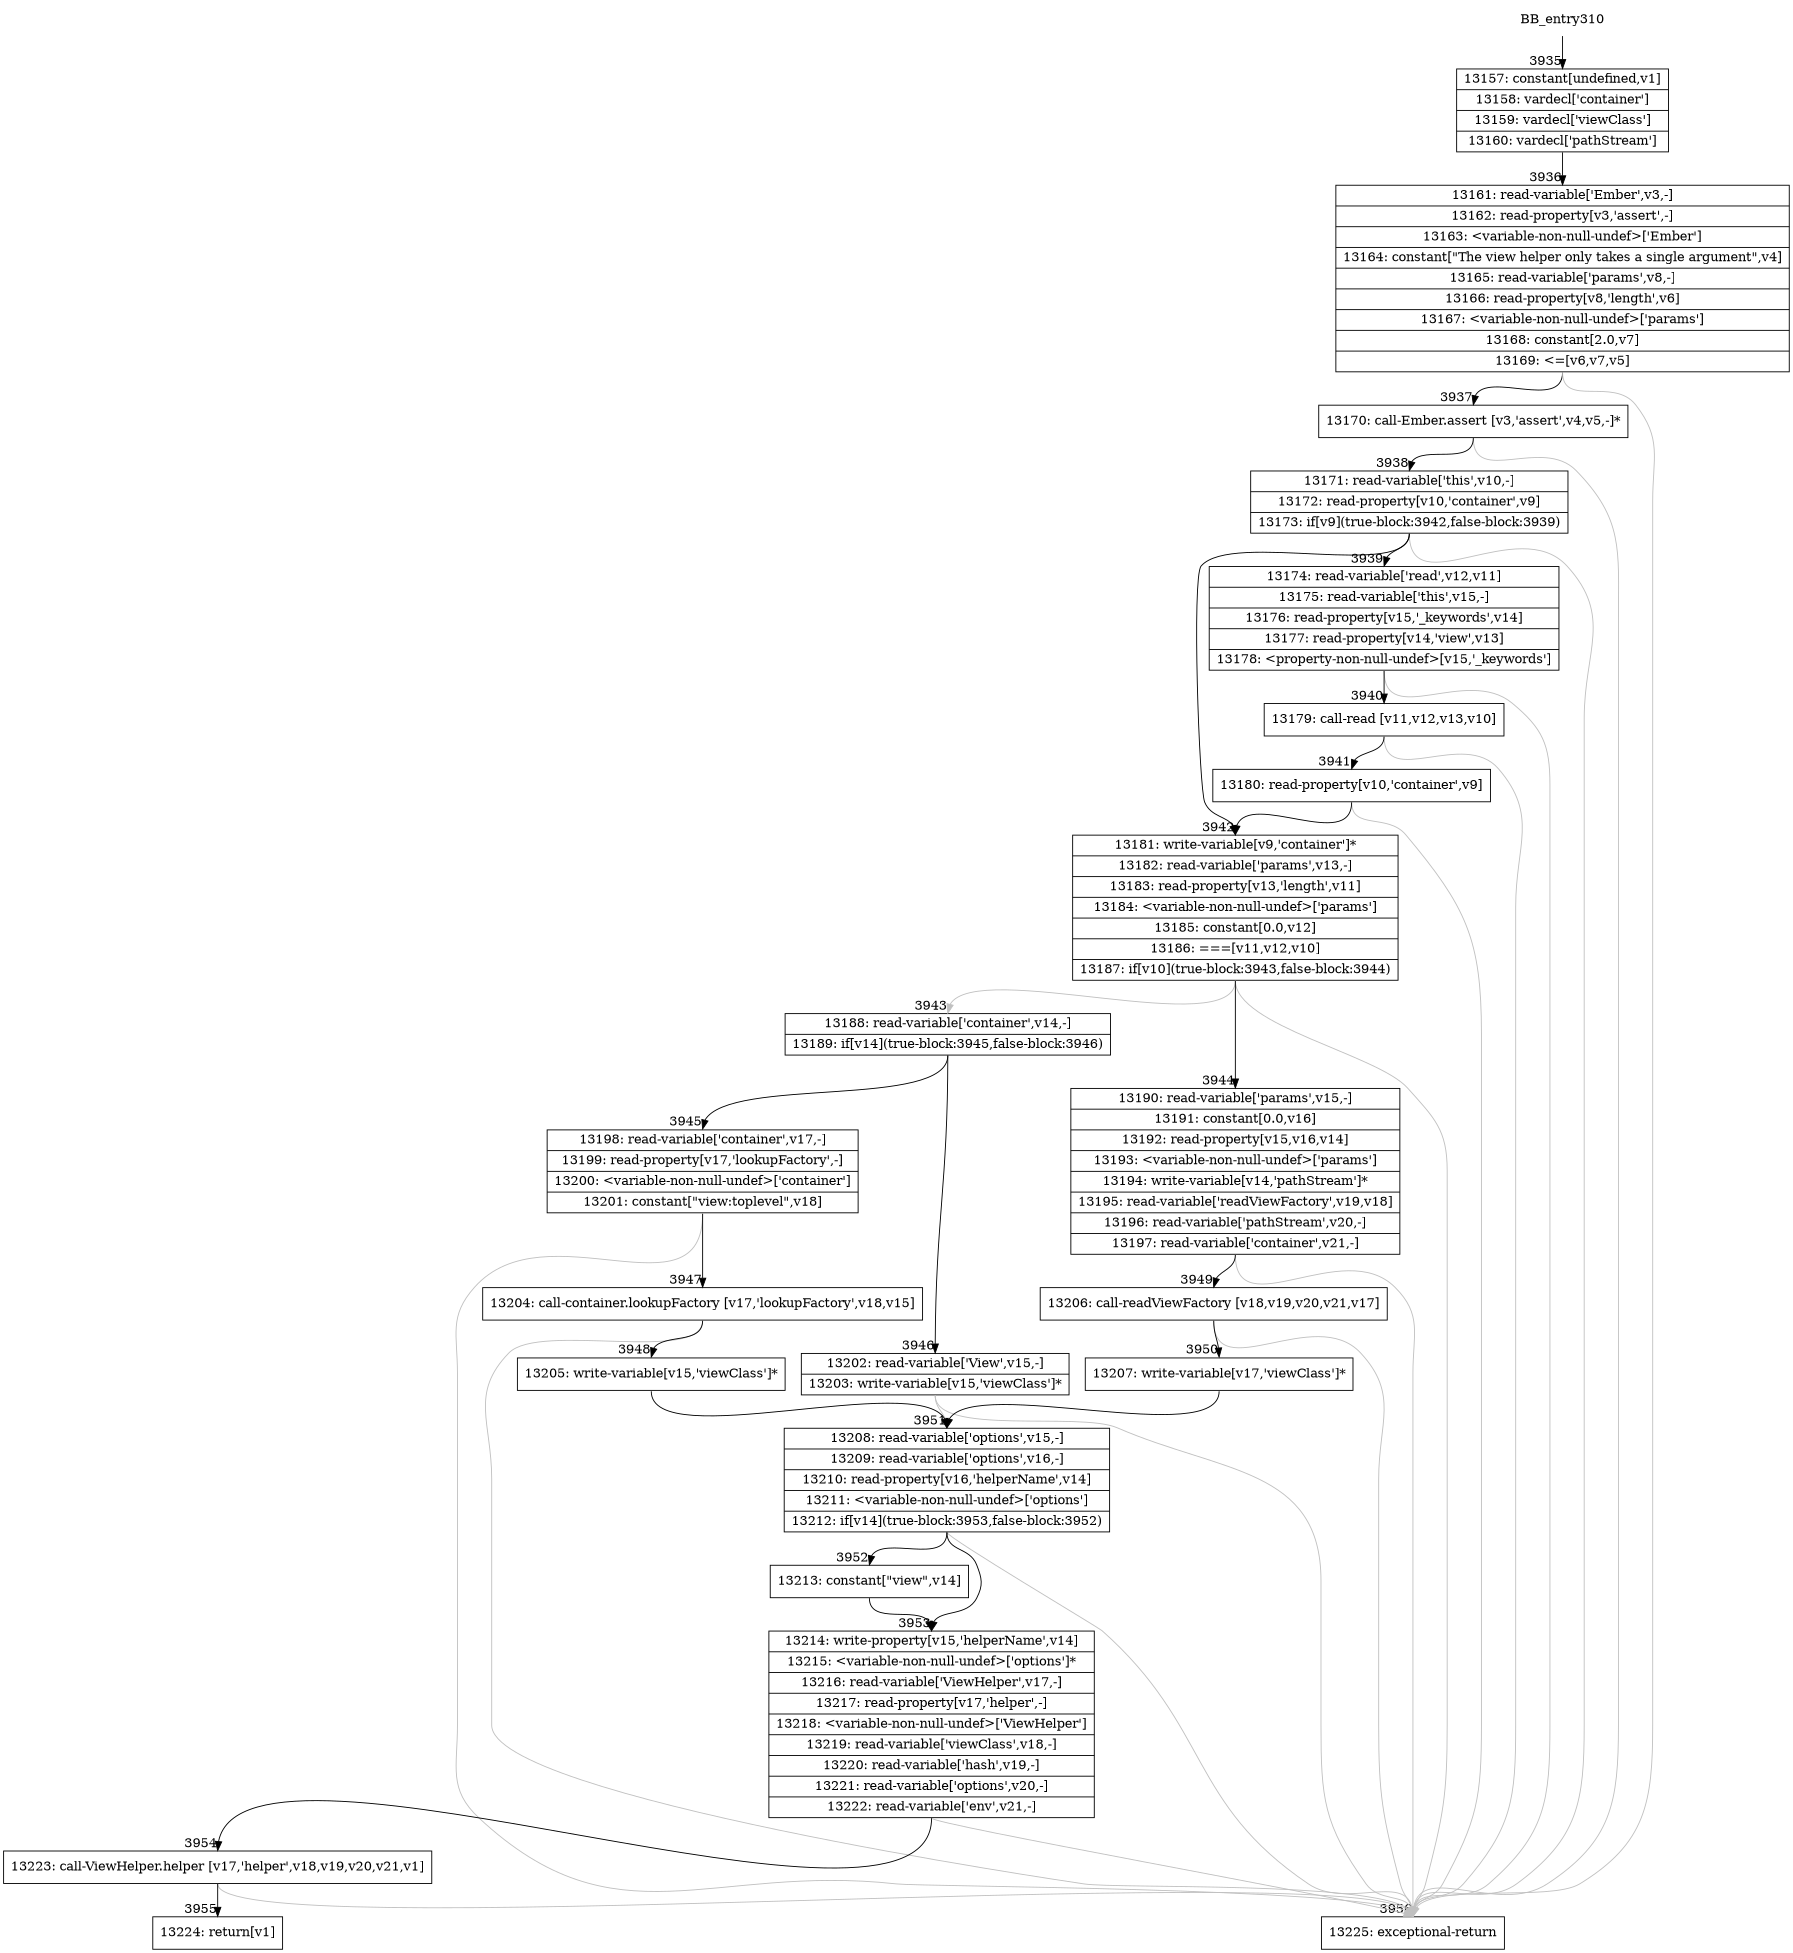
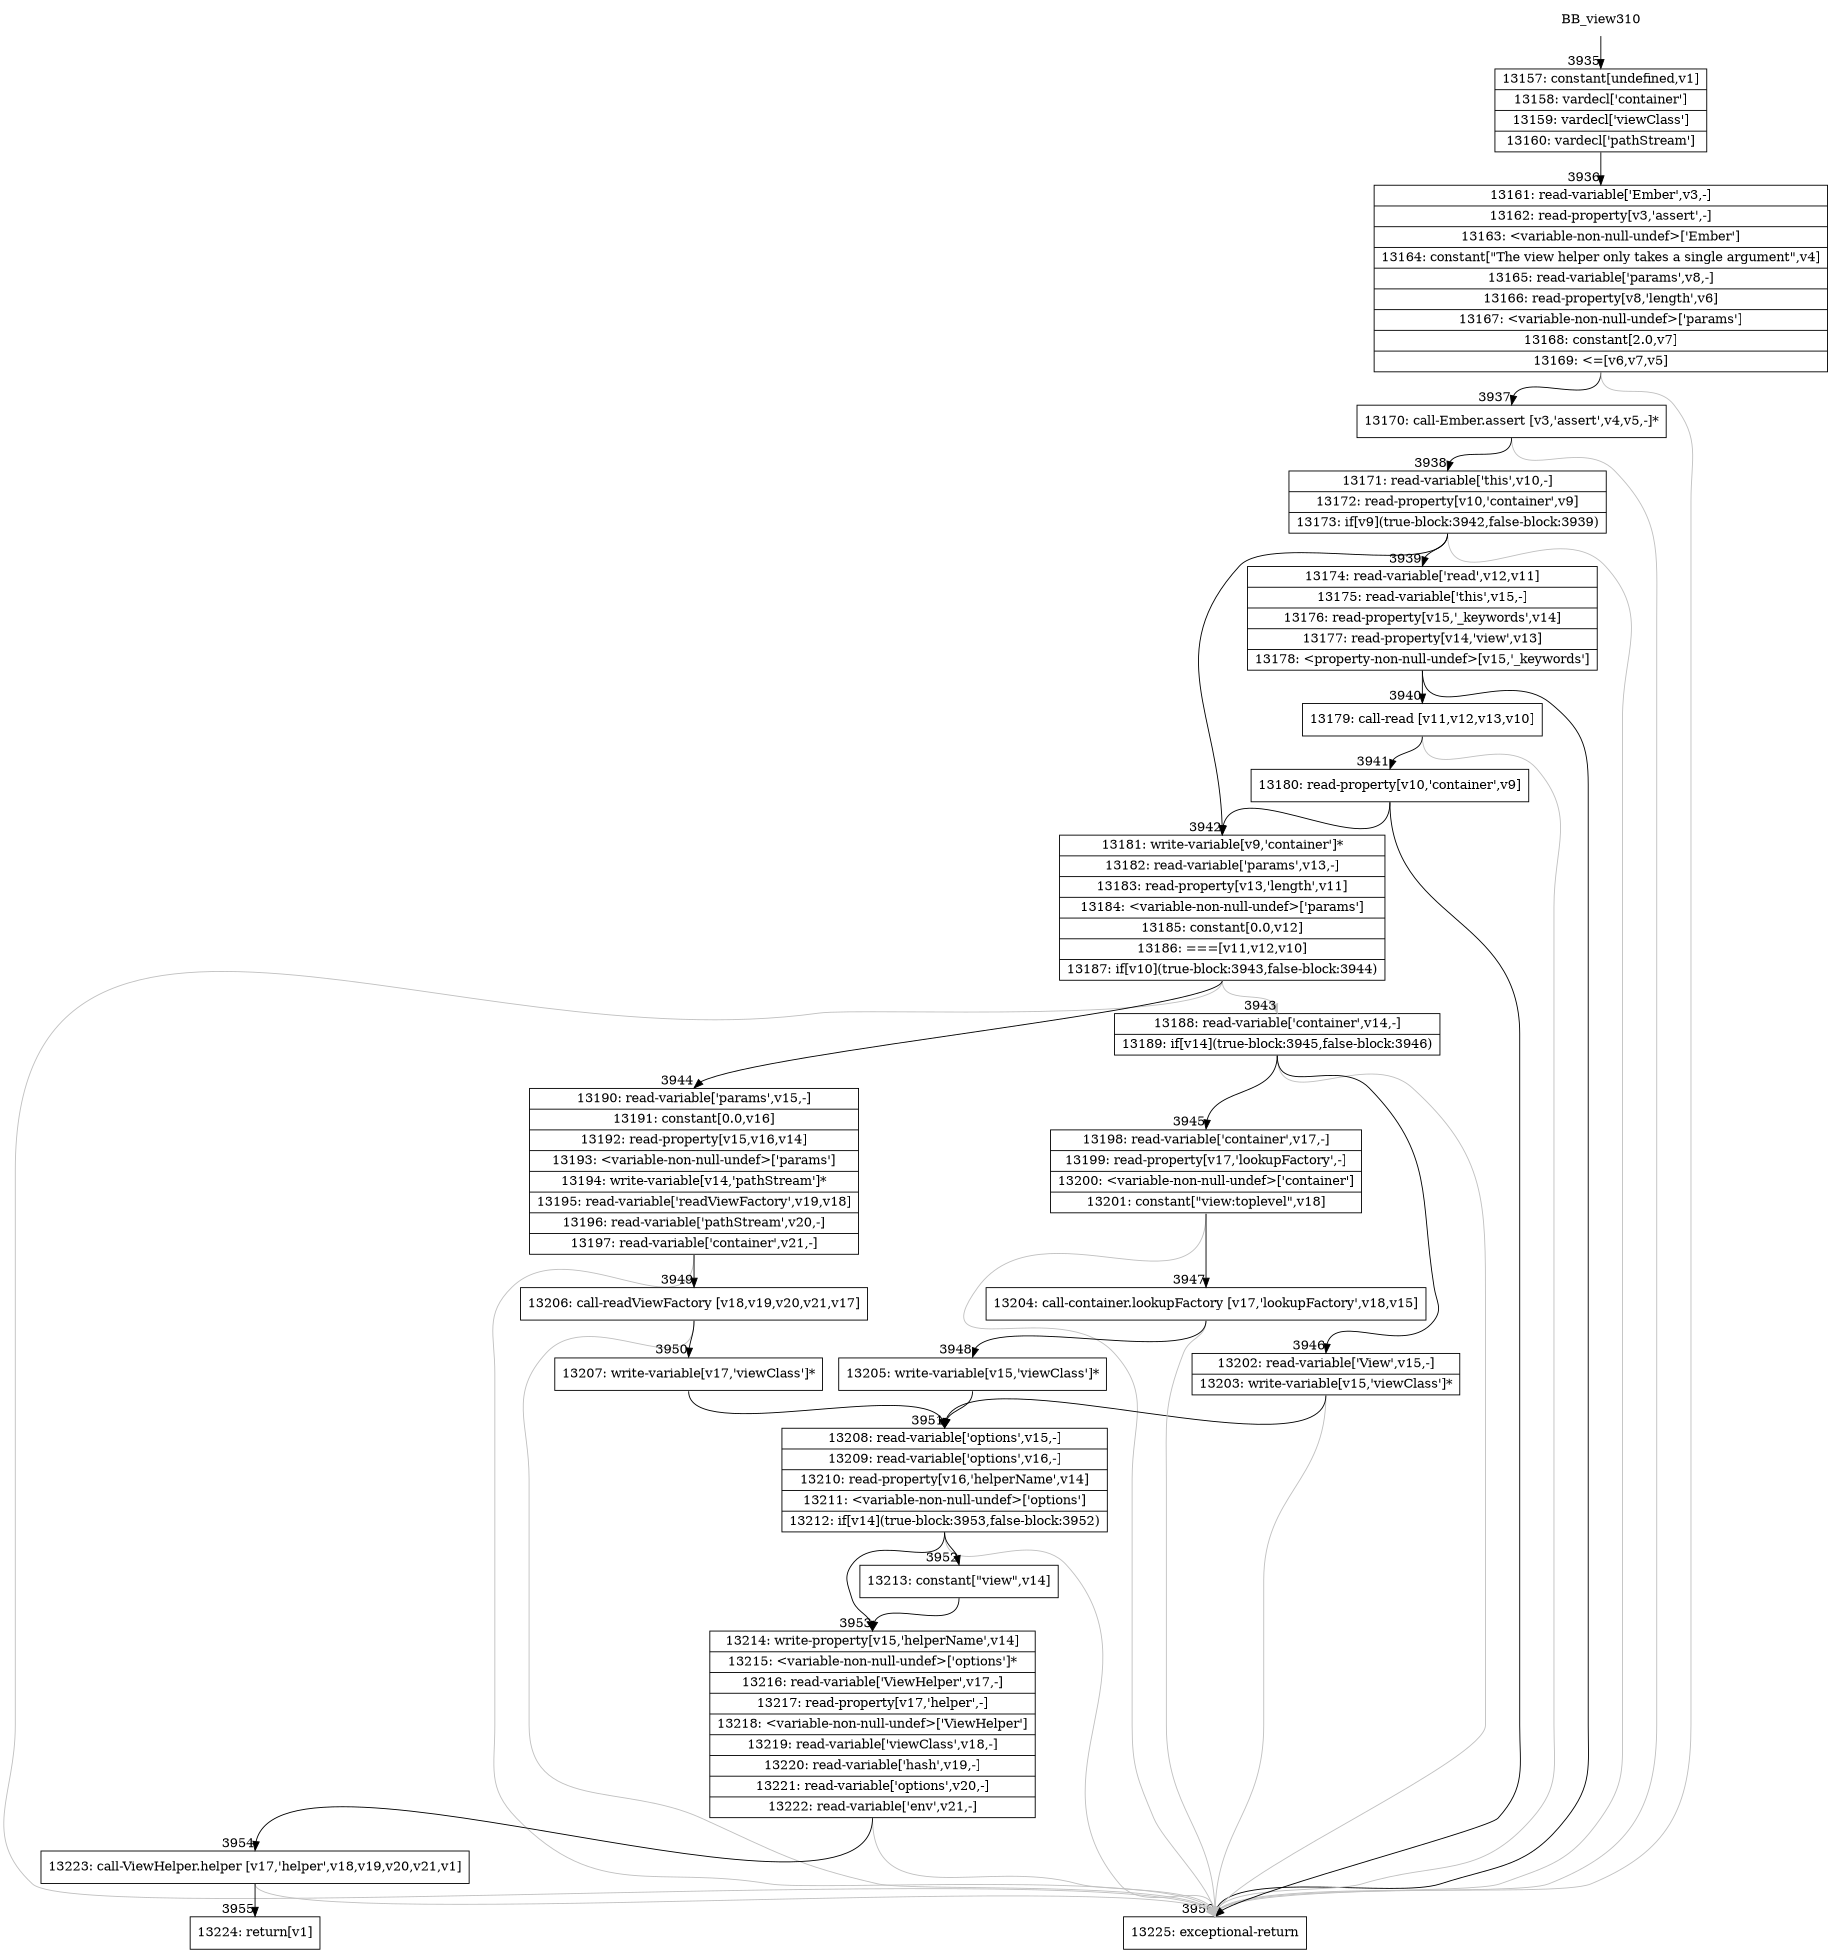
(1563, 20) -> (1601, 20)
(1550, 1264) -> (1588, 1371)
(1481, 1337) -> (1520, 1437)
(939, 1408) -> (1149, 1413)
none -> (1485, 1481)
